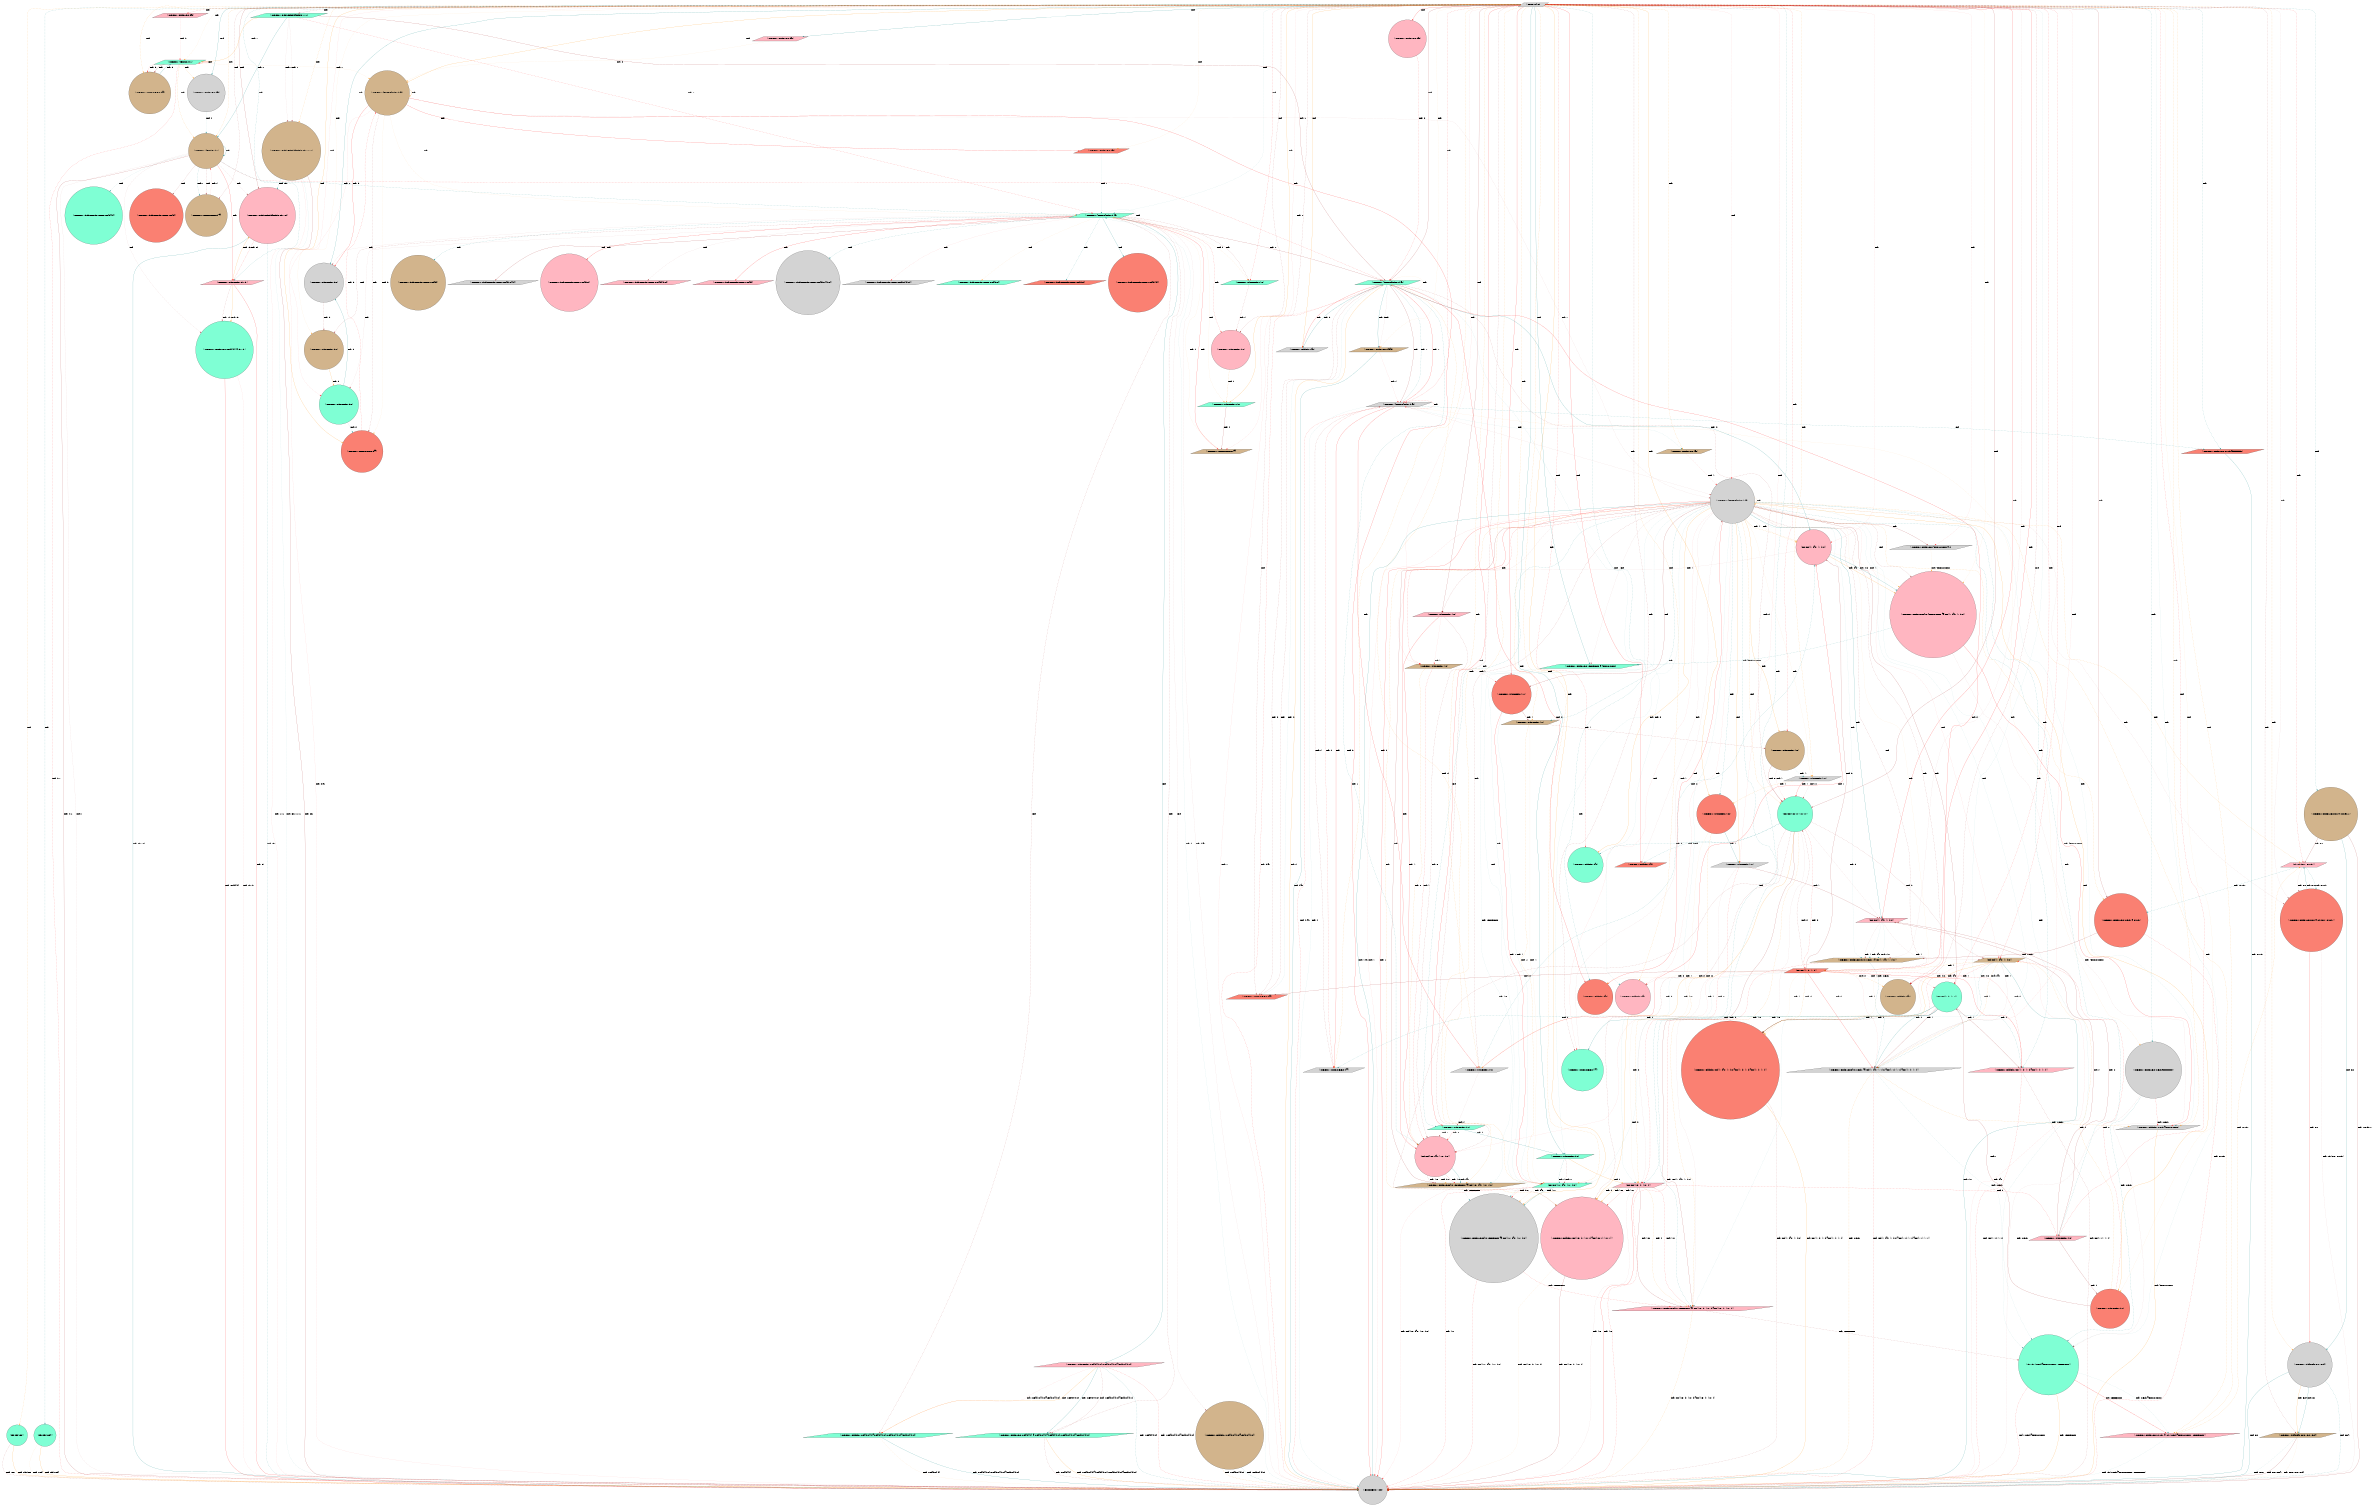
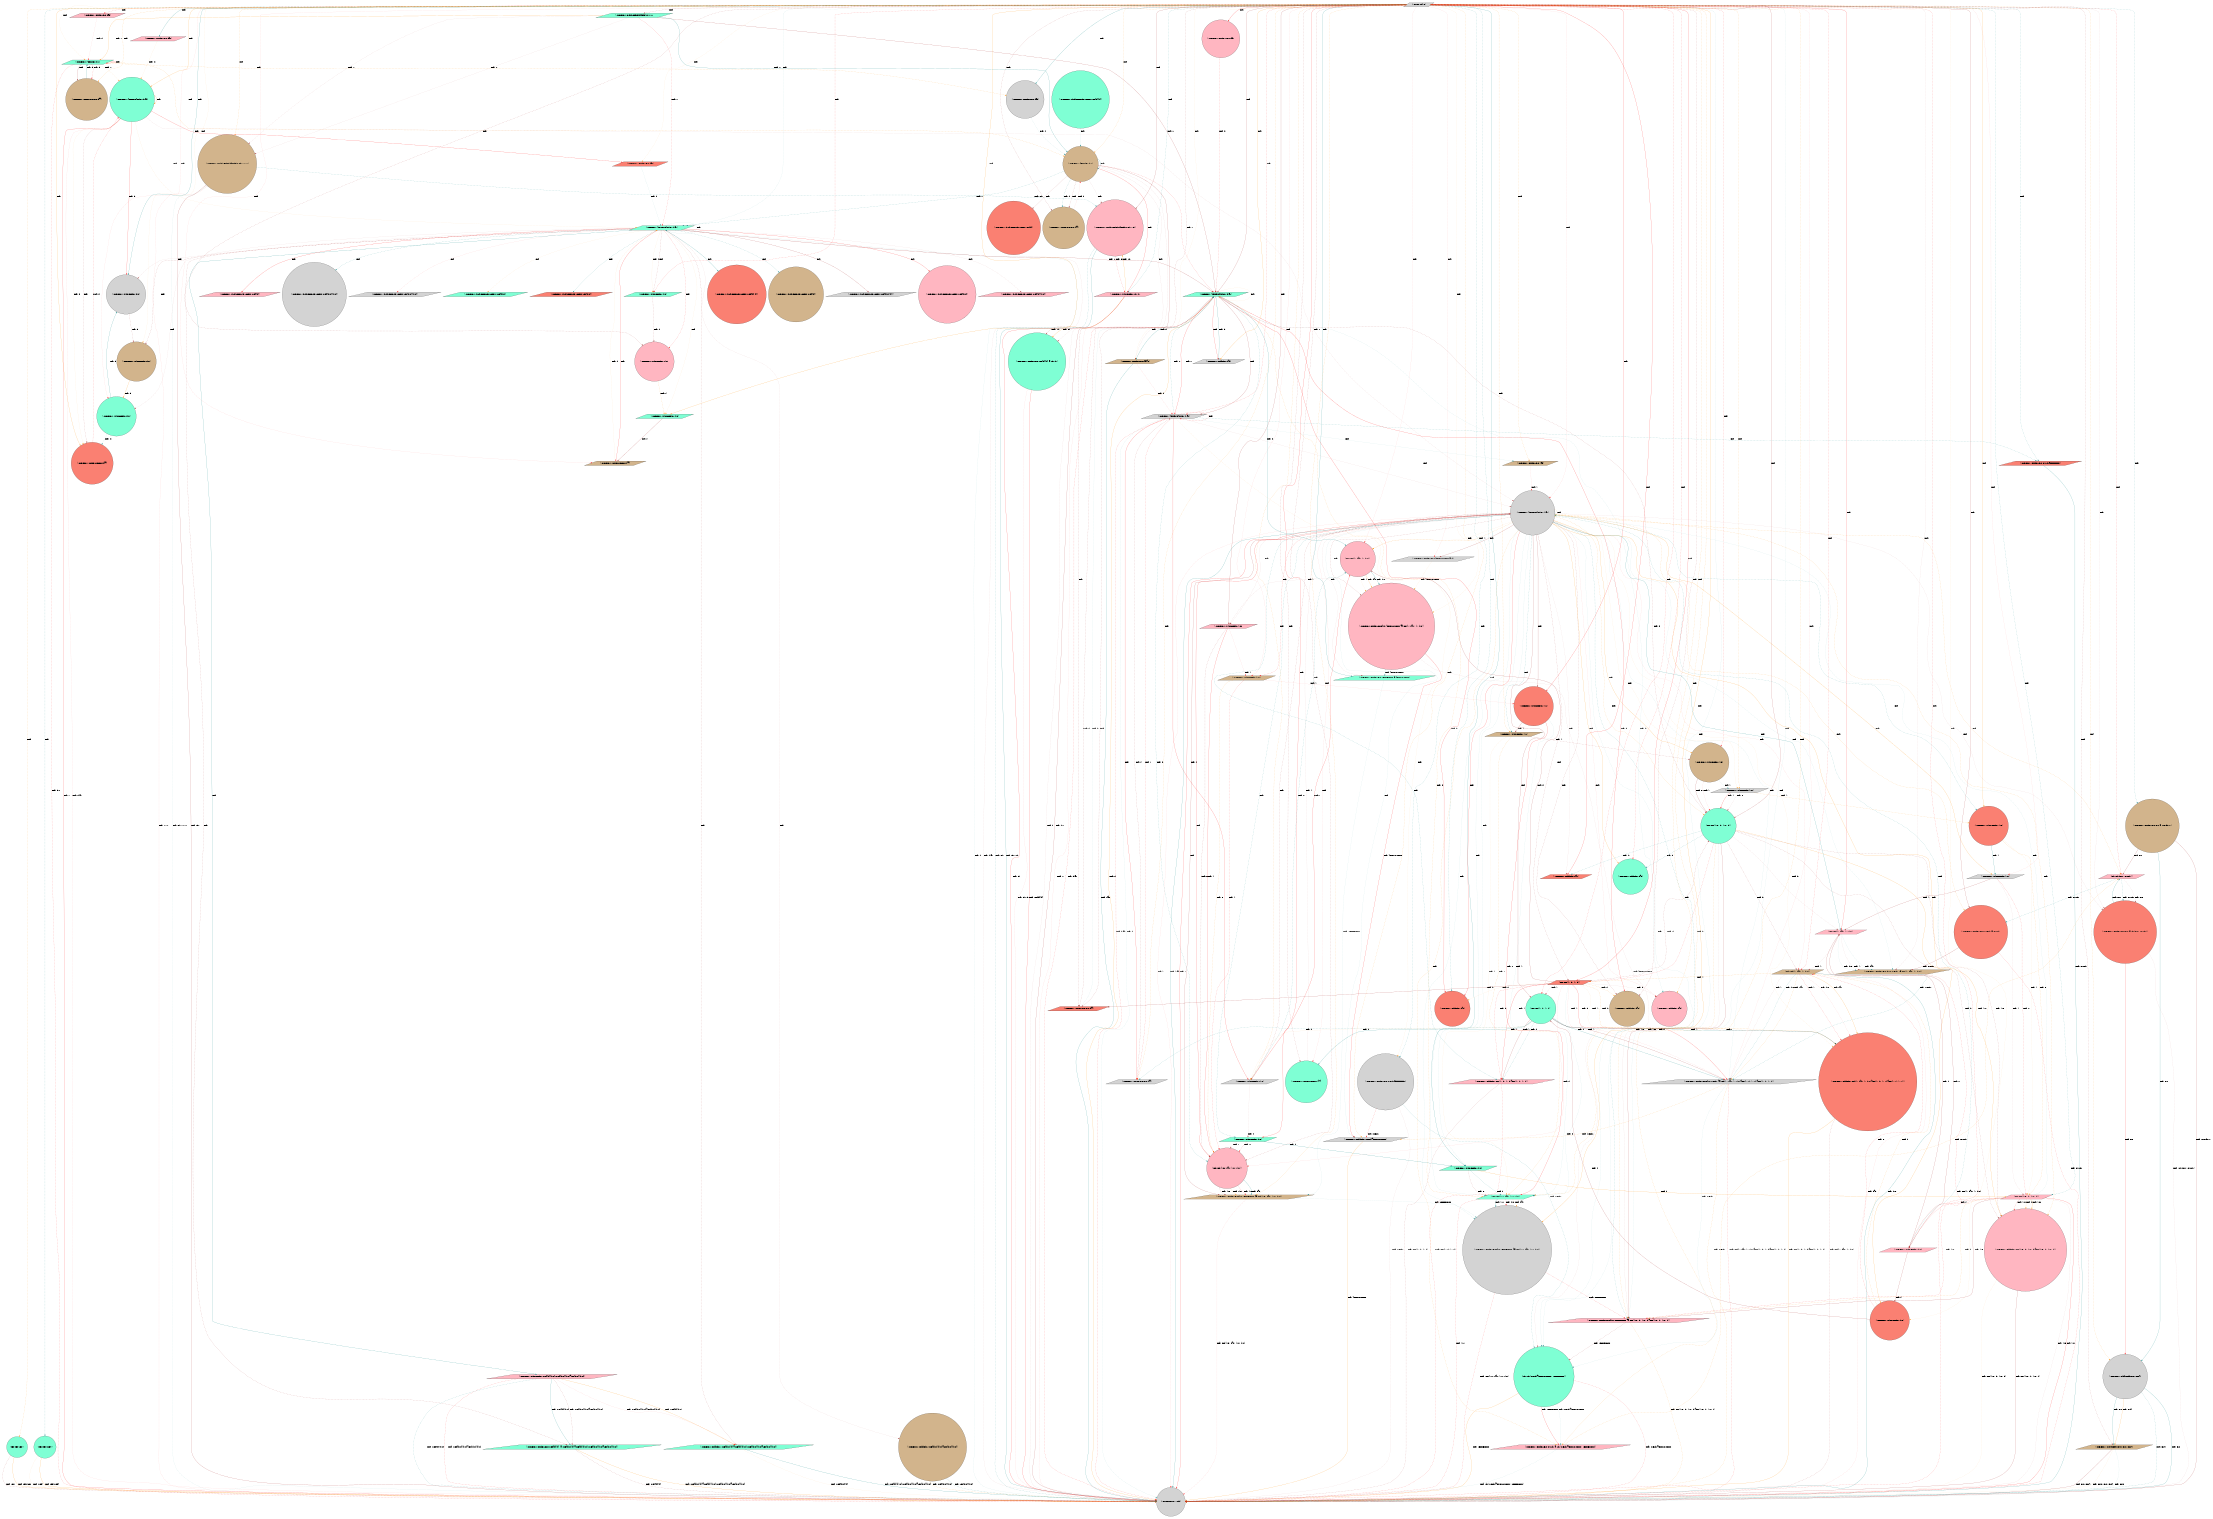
(387, 93) -> (132, 99)
(147, 167) -> (1081, 137)
(1692, 878) -> (1935, 738)
